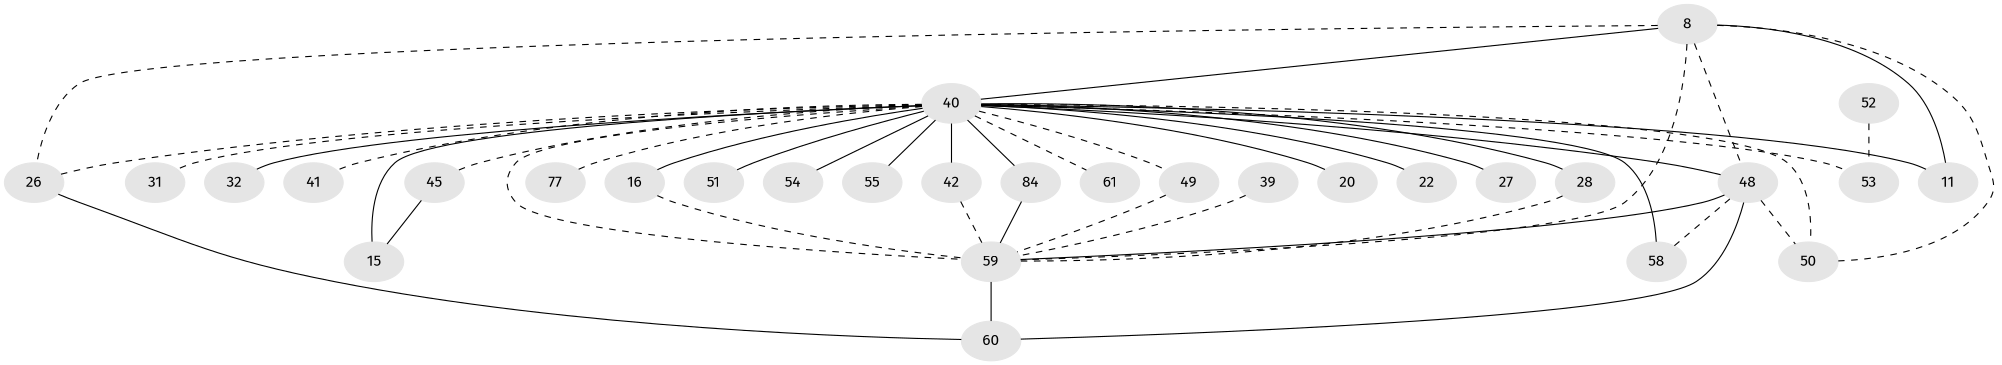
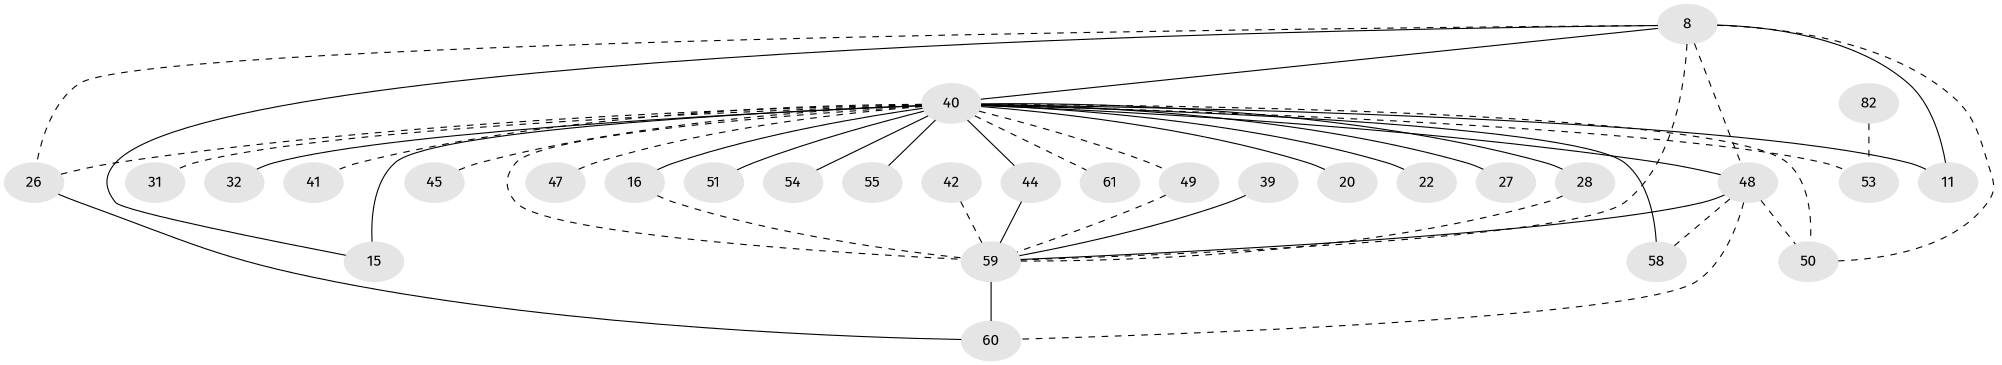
(1869, 103) -> (1869, 103)
(952, 143) -> none
(556, 183) -> (556, 183)
(1031, 183) -> (1031, 183)
(404, 222) -> (740, 58)
(1134, 231) -> (1134, 231)
(1407, 322) -> (1407, 322)
